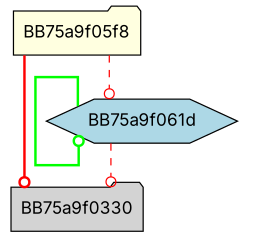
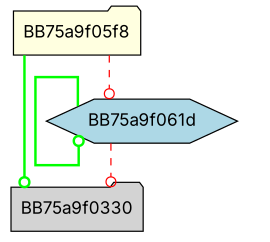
(24, 116) -> (24, 116)
